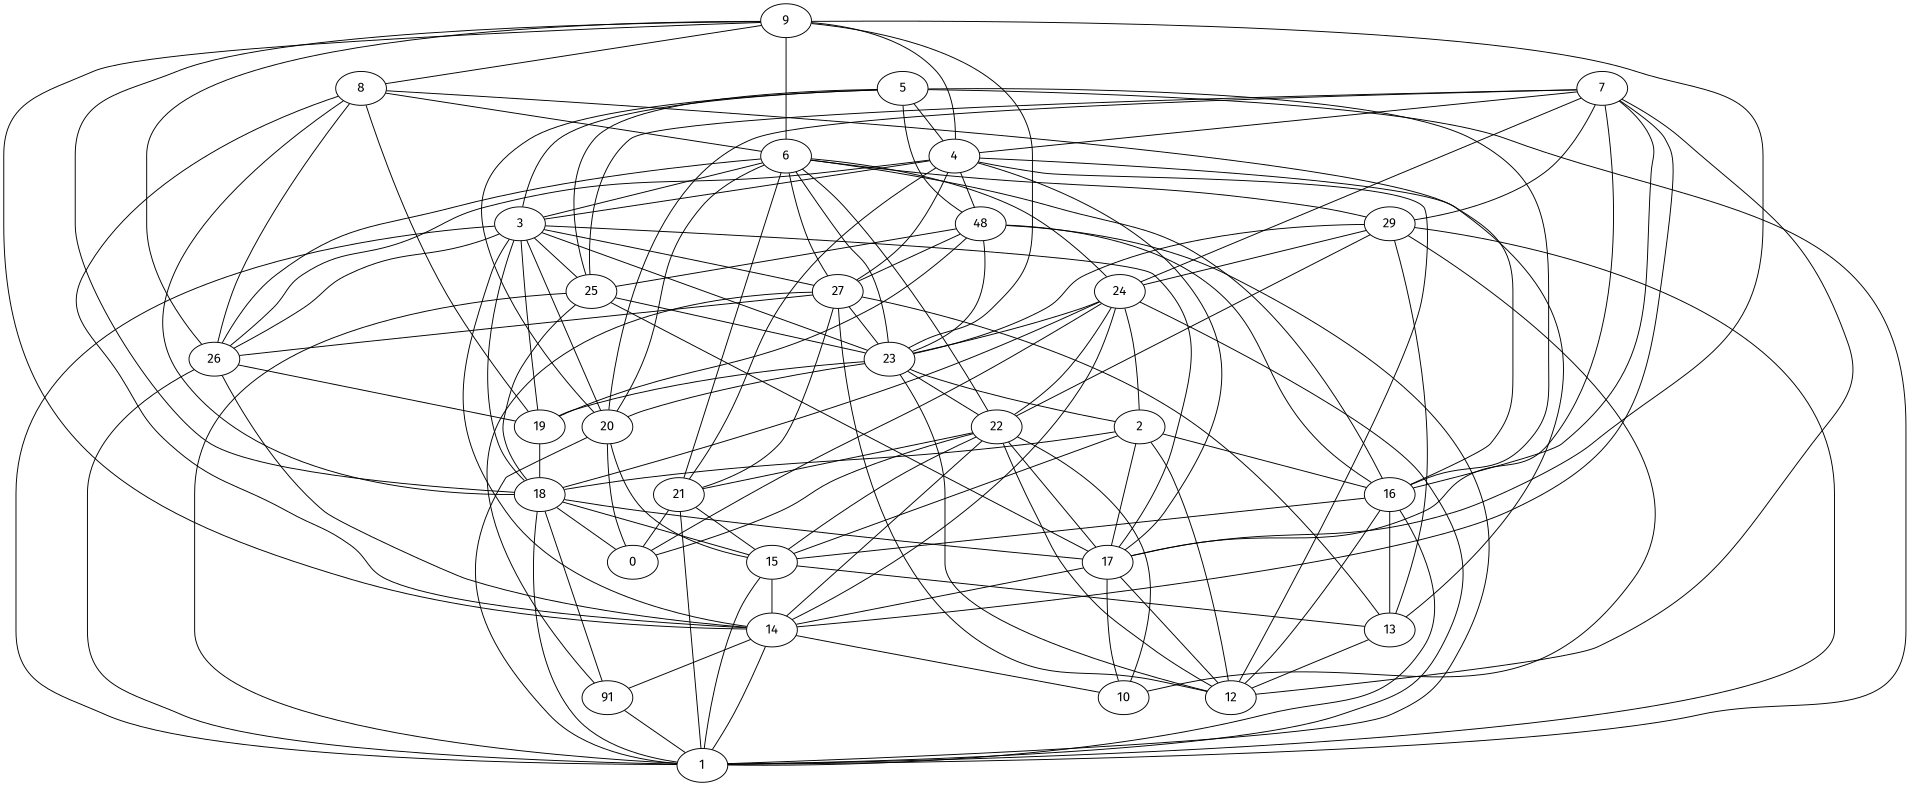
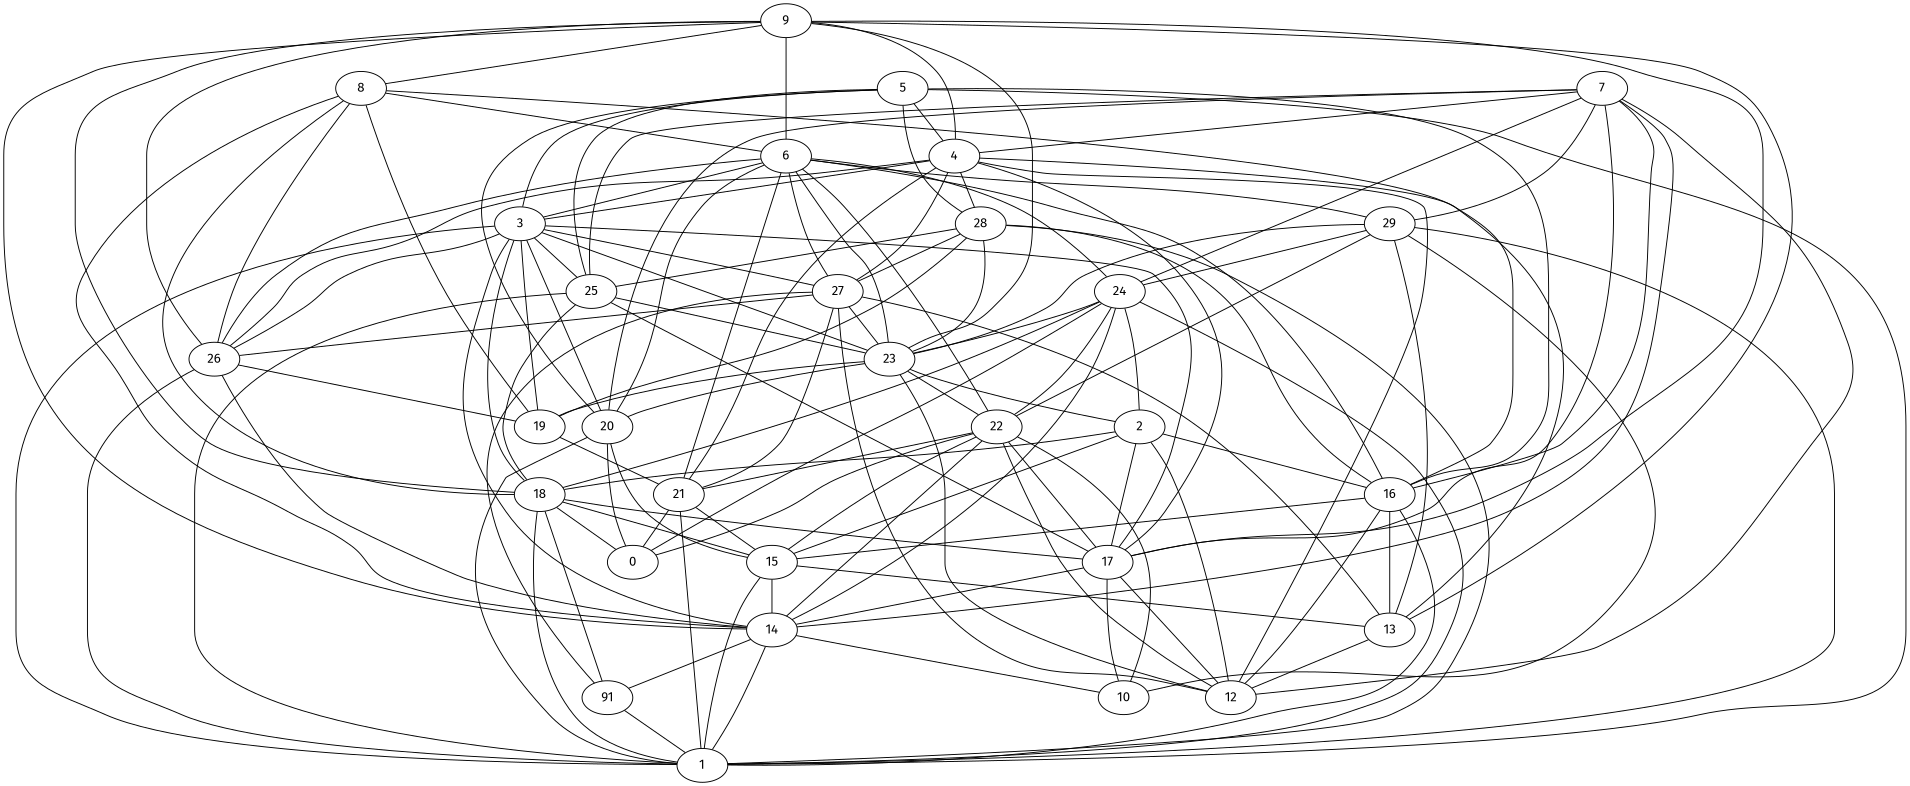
none -> (1637, 59)
(981, 224) -> (981, 224)
(540, 467) -> (602, 457)
